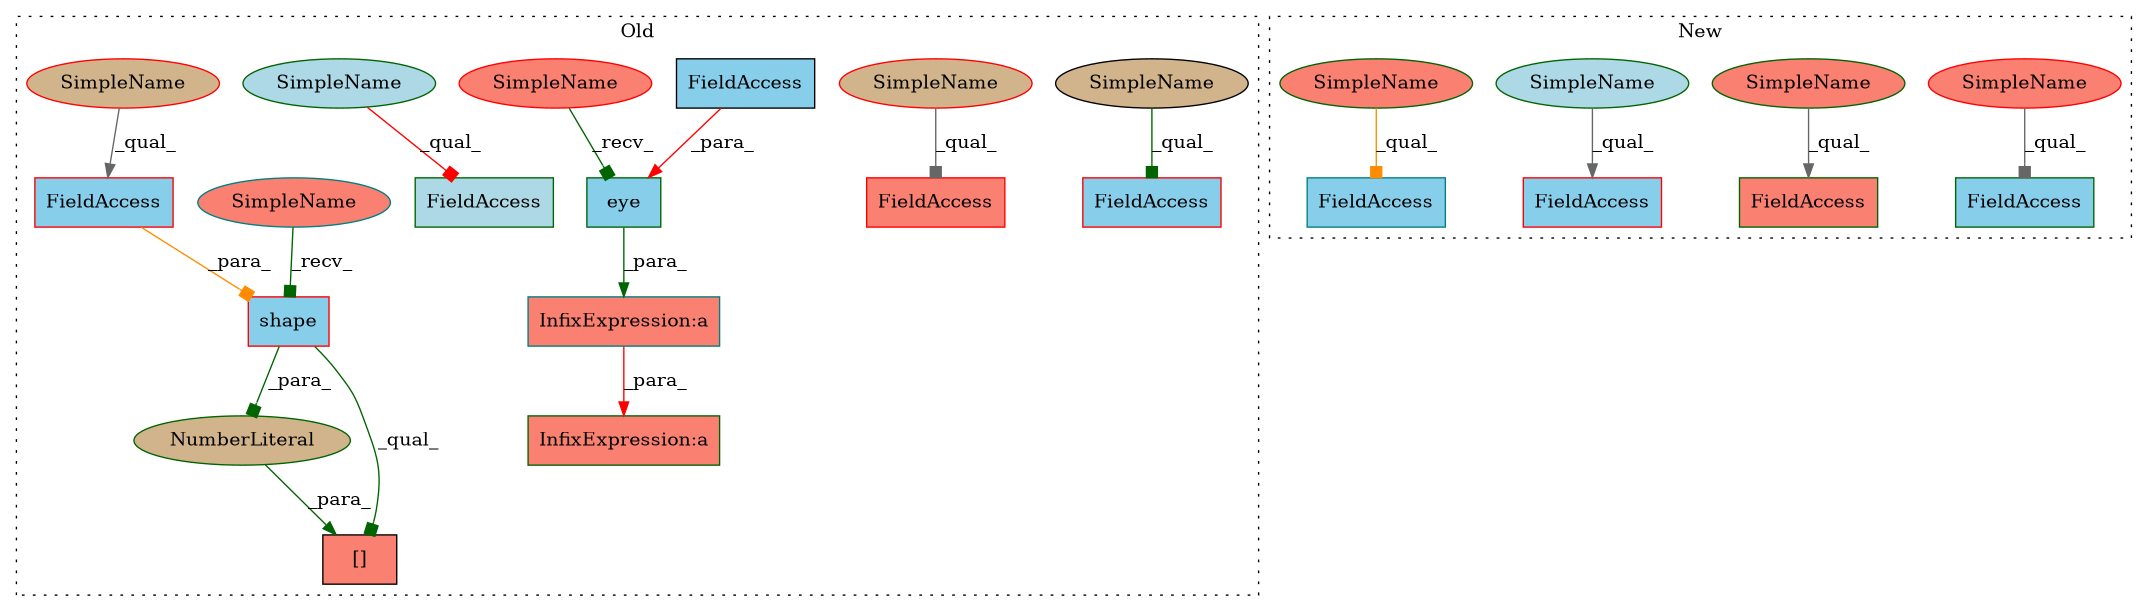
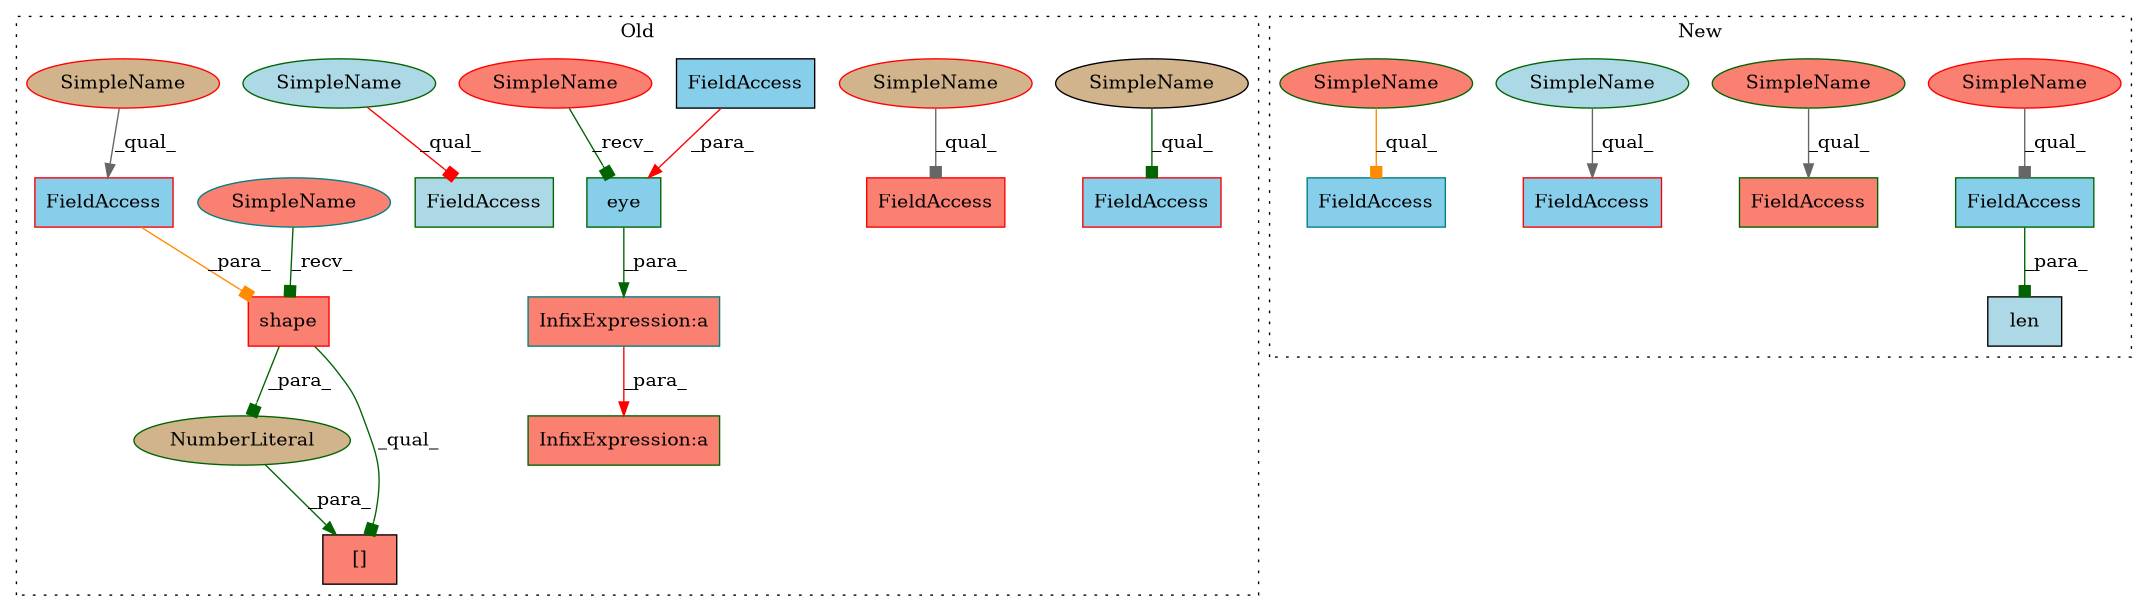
(289, 321) -> (289, 321)
none -> (2025, 321)
